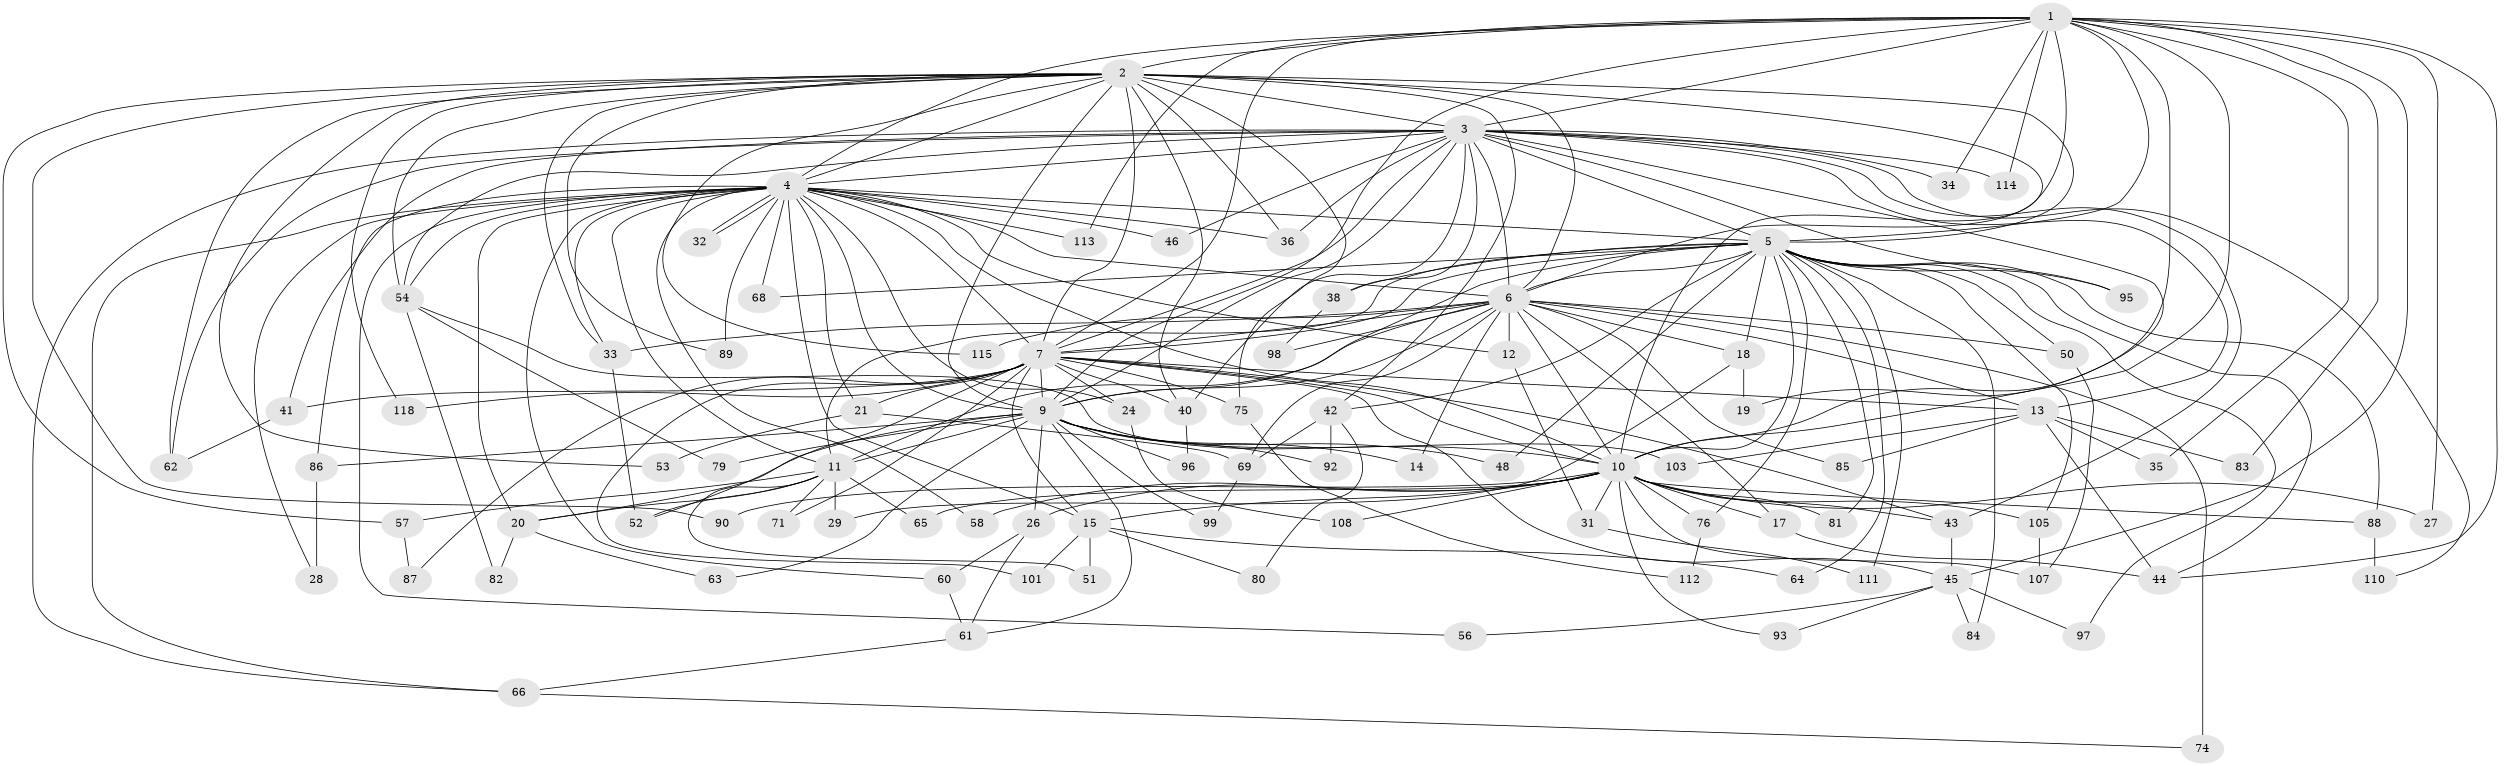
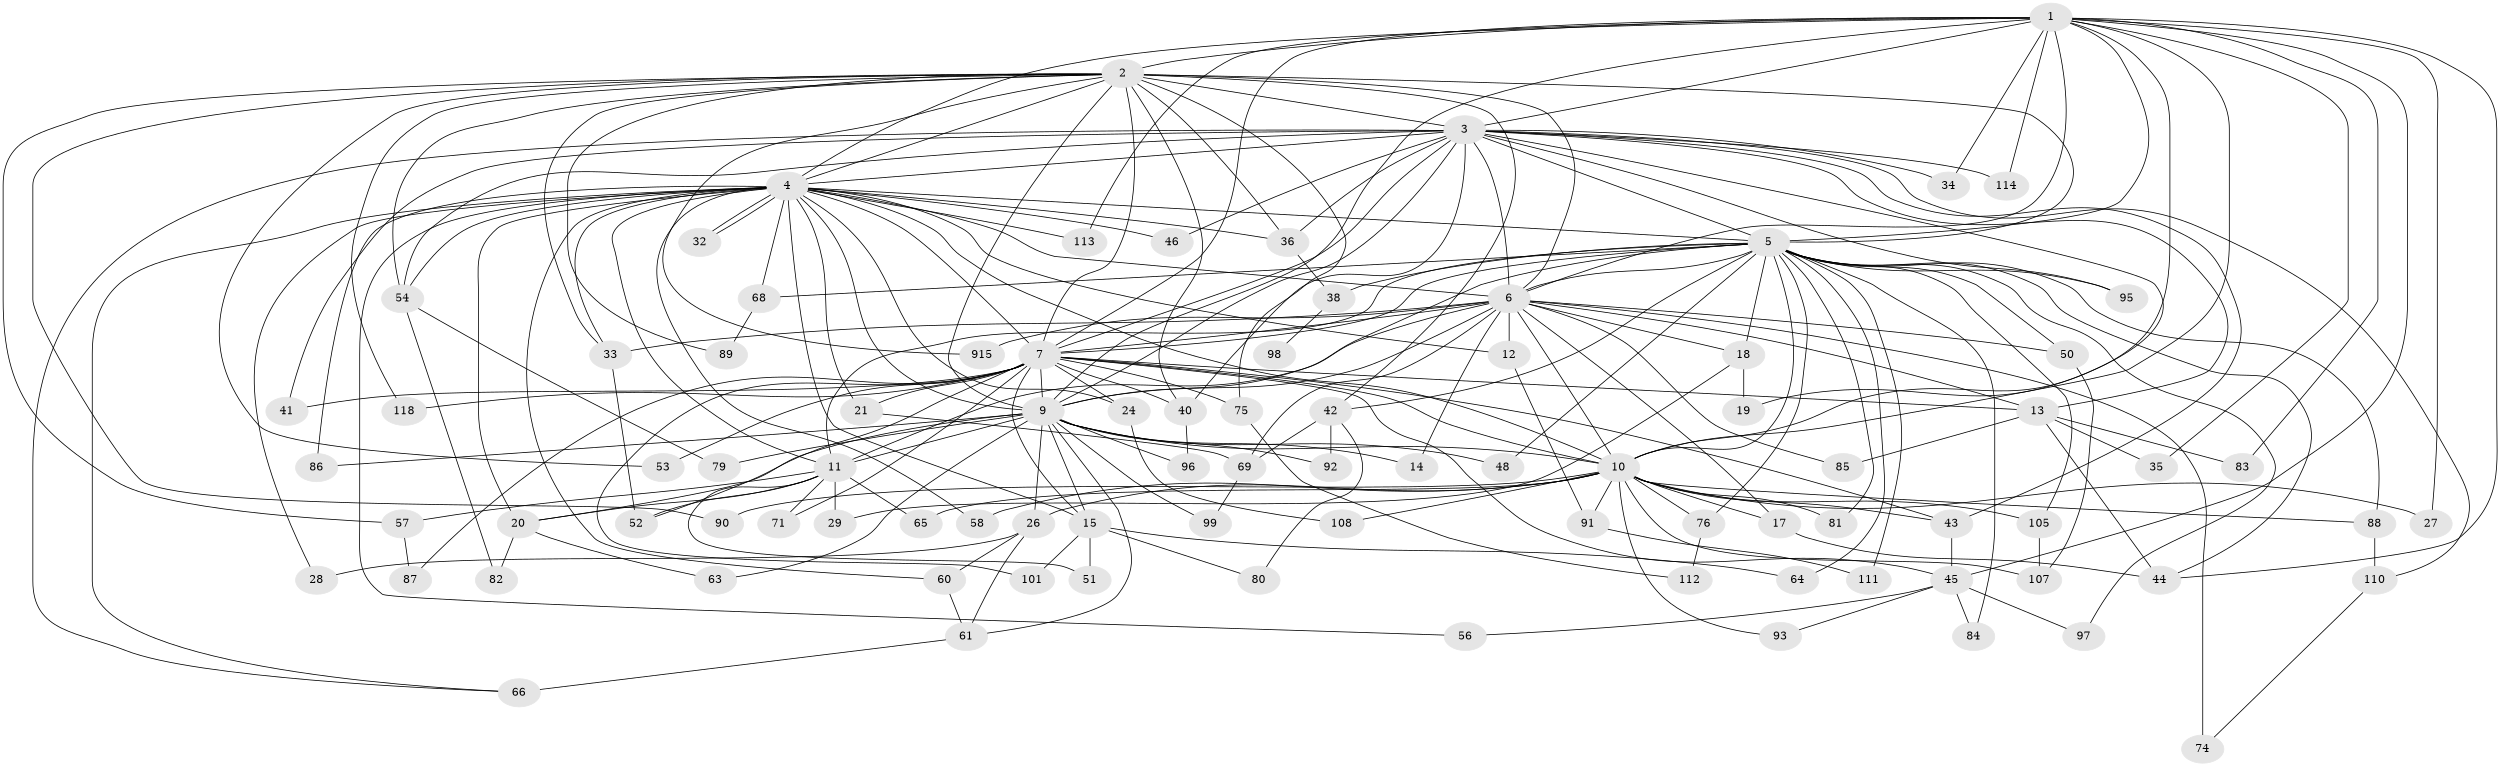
(1890, 128) -> none
(1463, 252) -> (1311, 271)
(738, 265) -> (741, 330)
(1343, 338) -> none
(982, 355) -> (982, 355)
(796, 425) -> (812, 403)
(171, 468) -> none
(1676, 468) -> none
(1355, 498) -> (1067, 468)
(317, 524) -> (643, 558)
(1588, 524) -> (1588, 524)
(1361, 721) -> (2289, 665)
